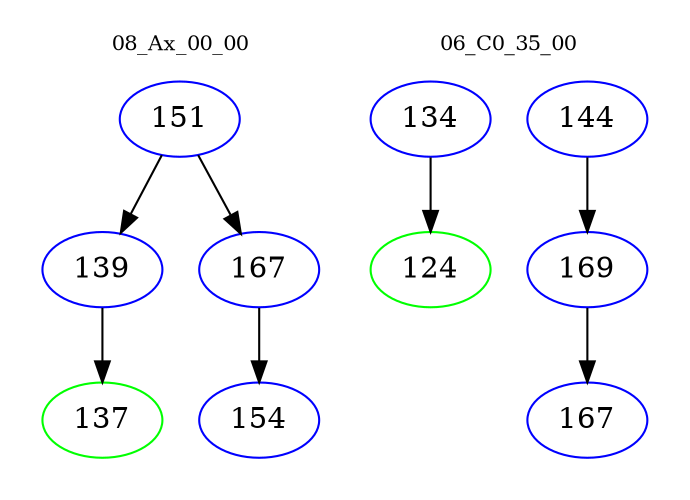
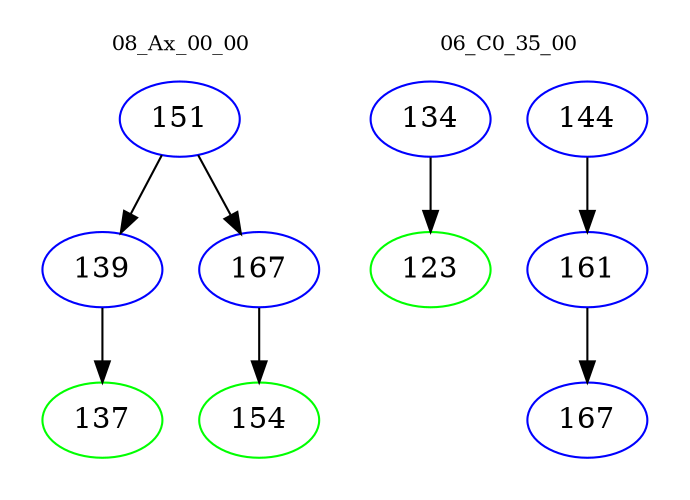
(431, 270) -> (431, 270)
(587, 270) -> (587, 270)
(259, 420) -> (259, 420)
